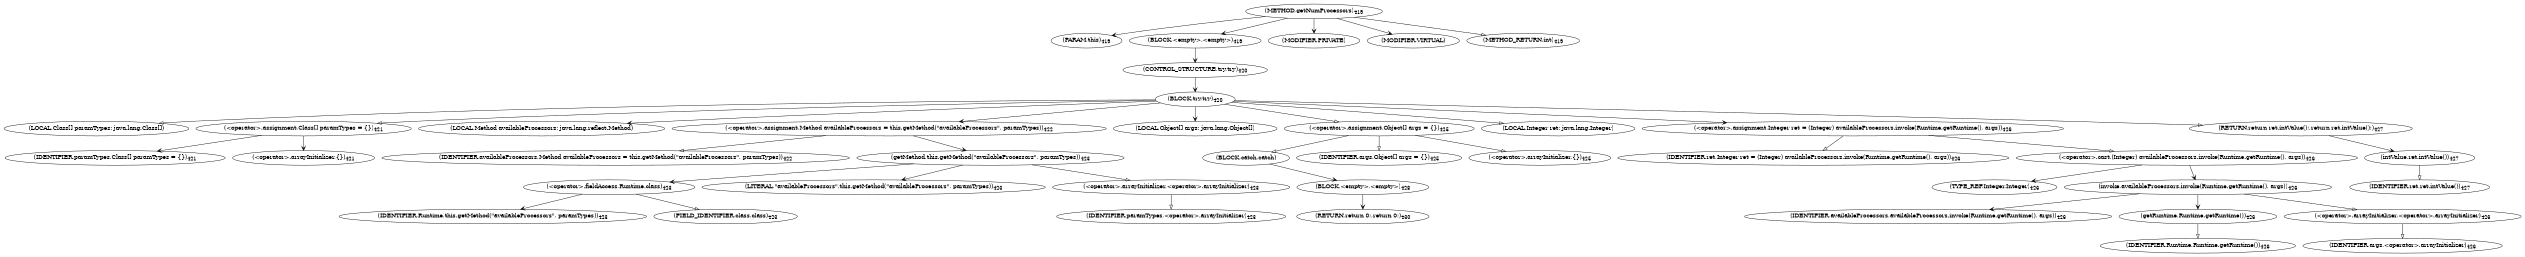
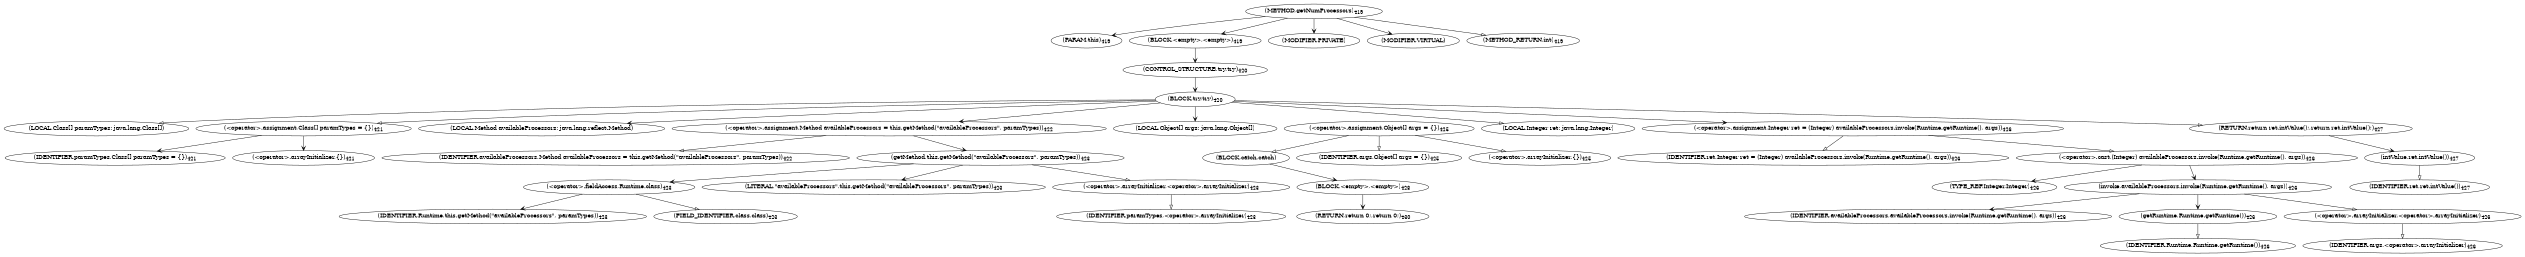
(1280, 113) -> none
